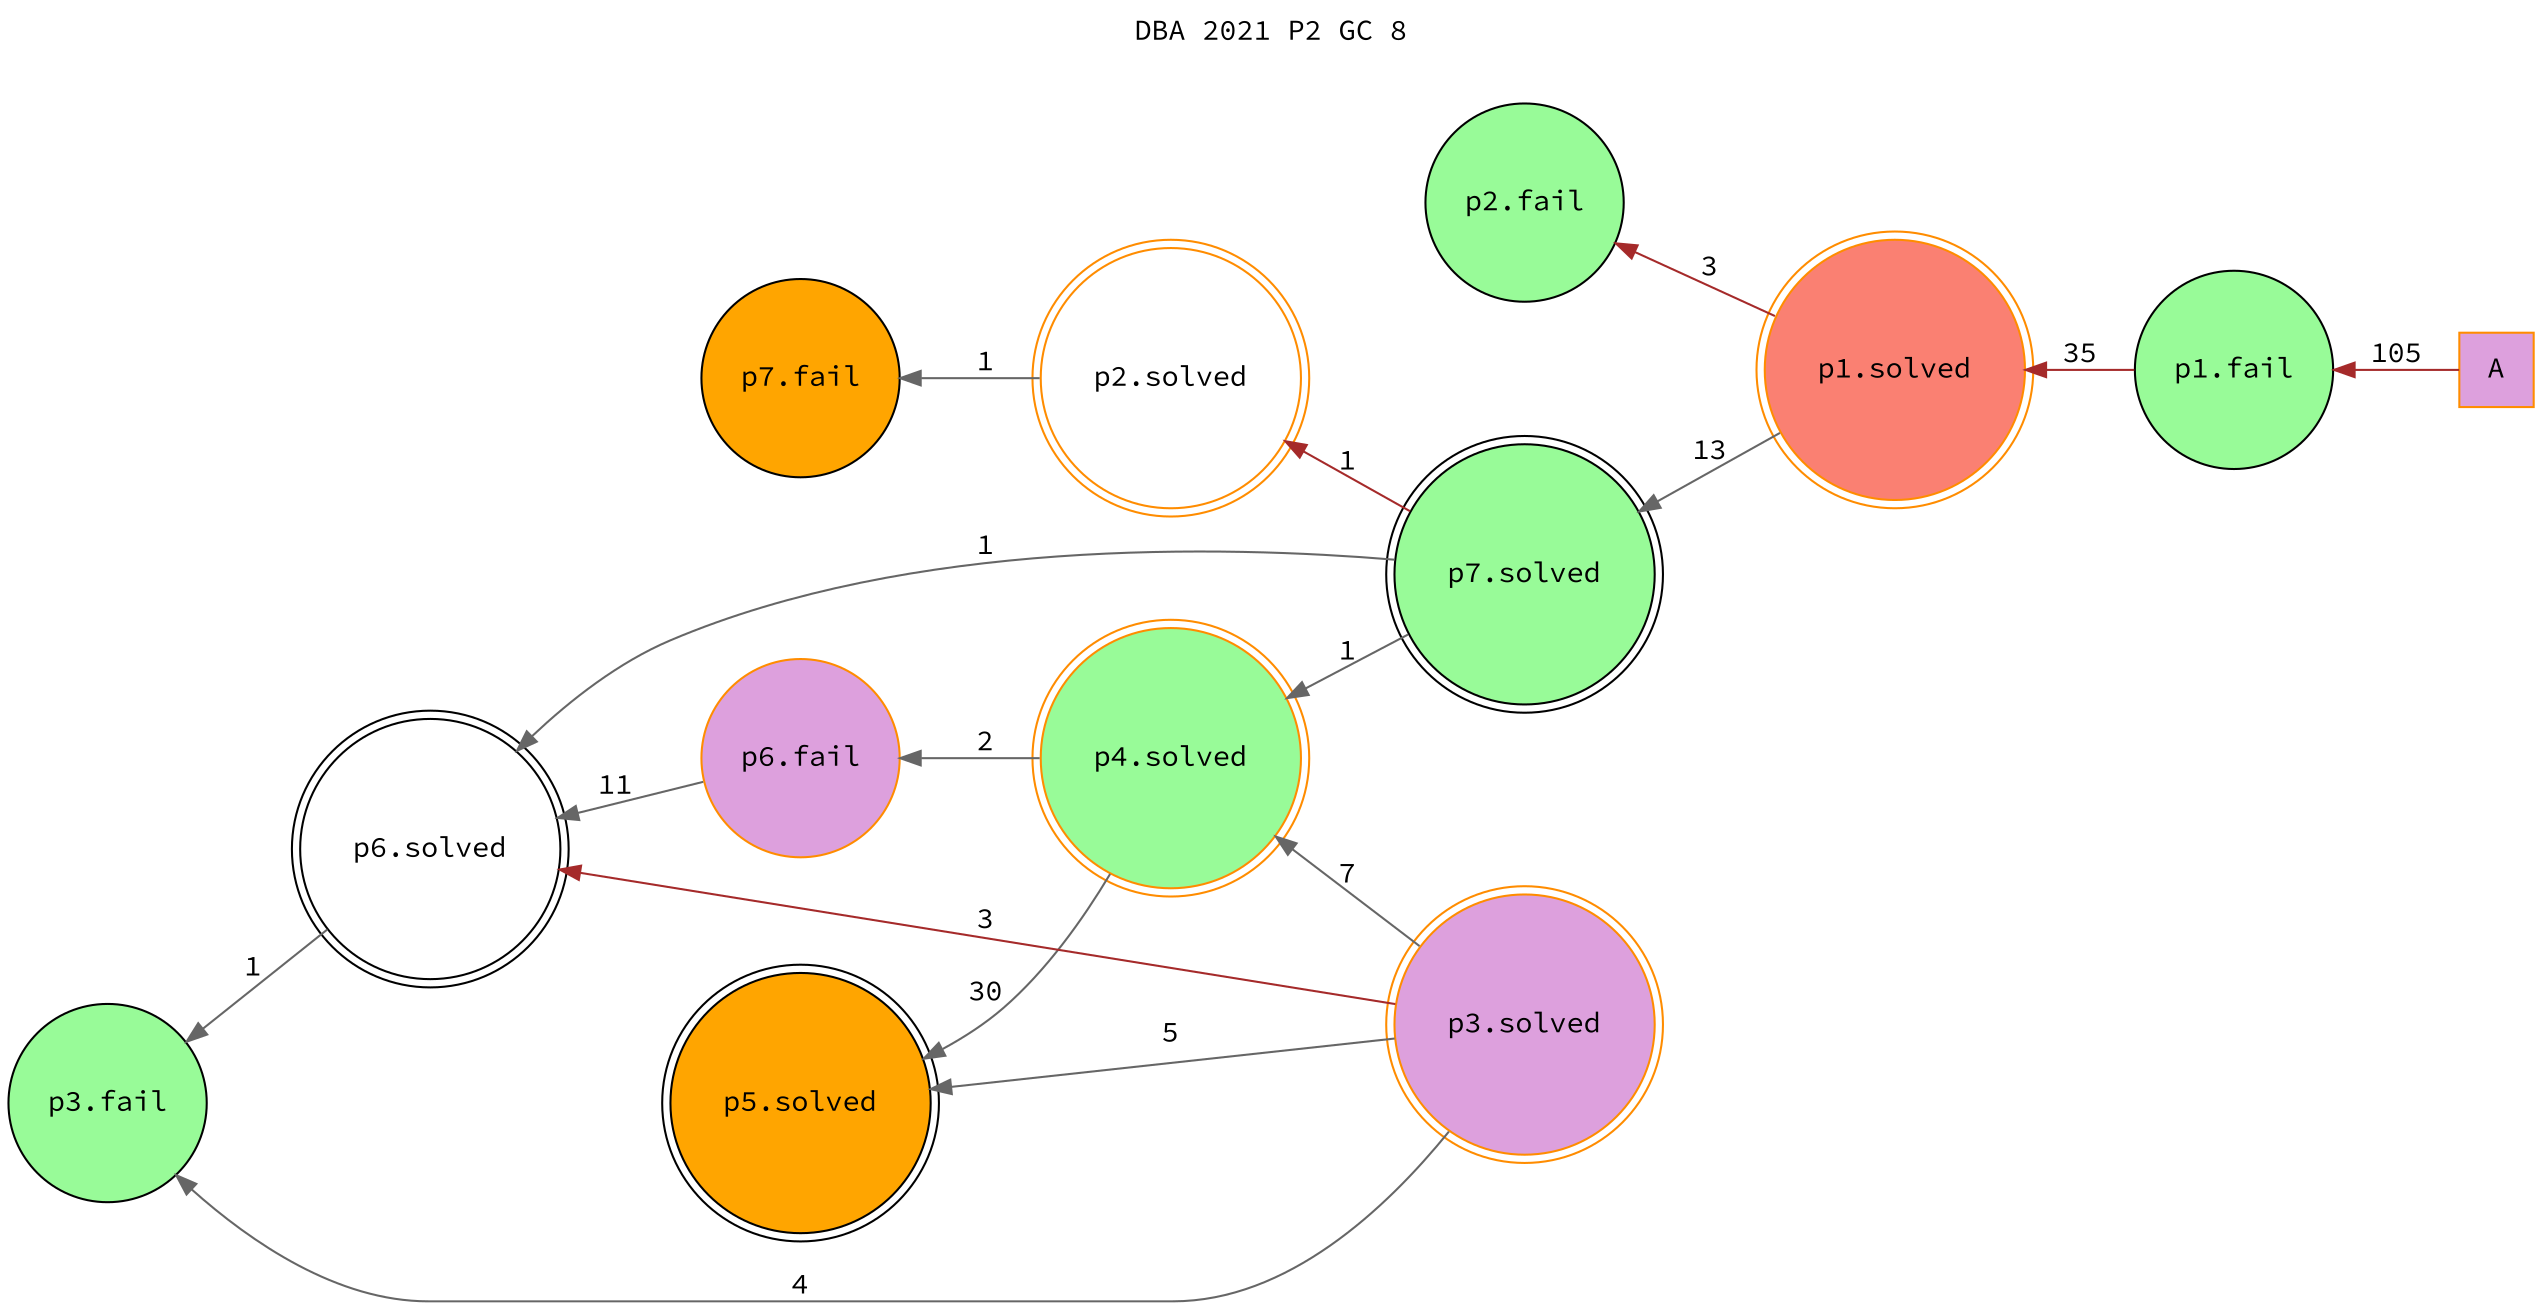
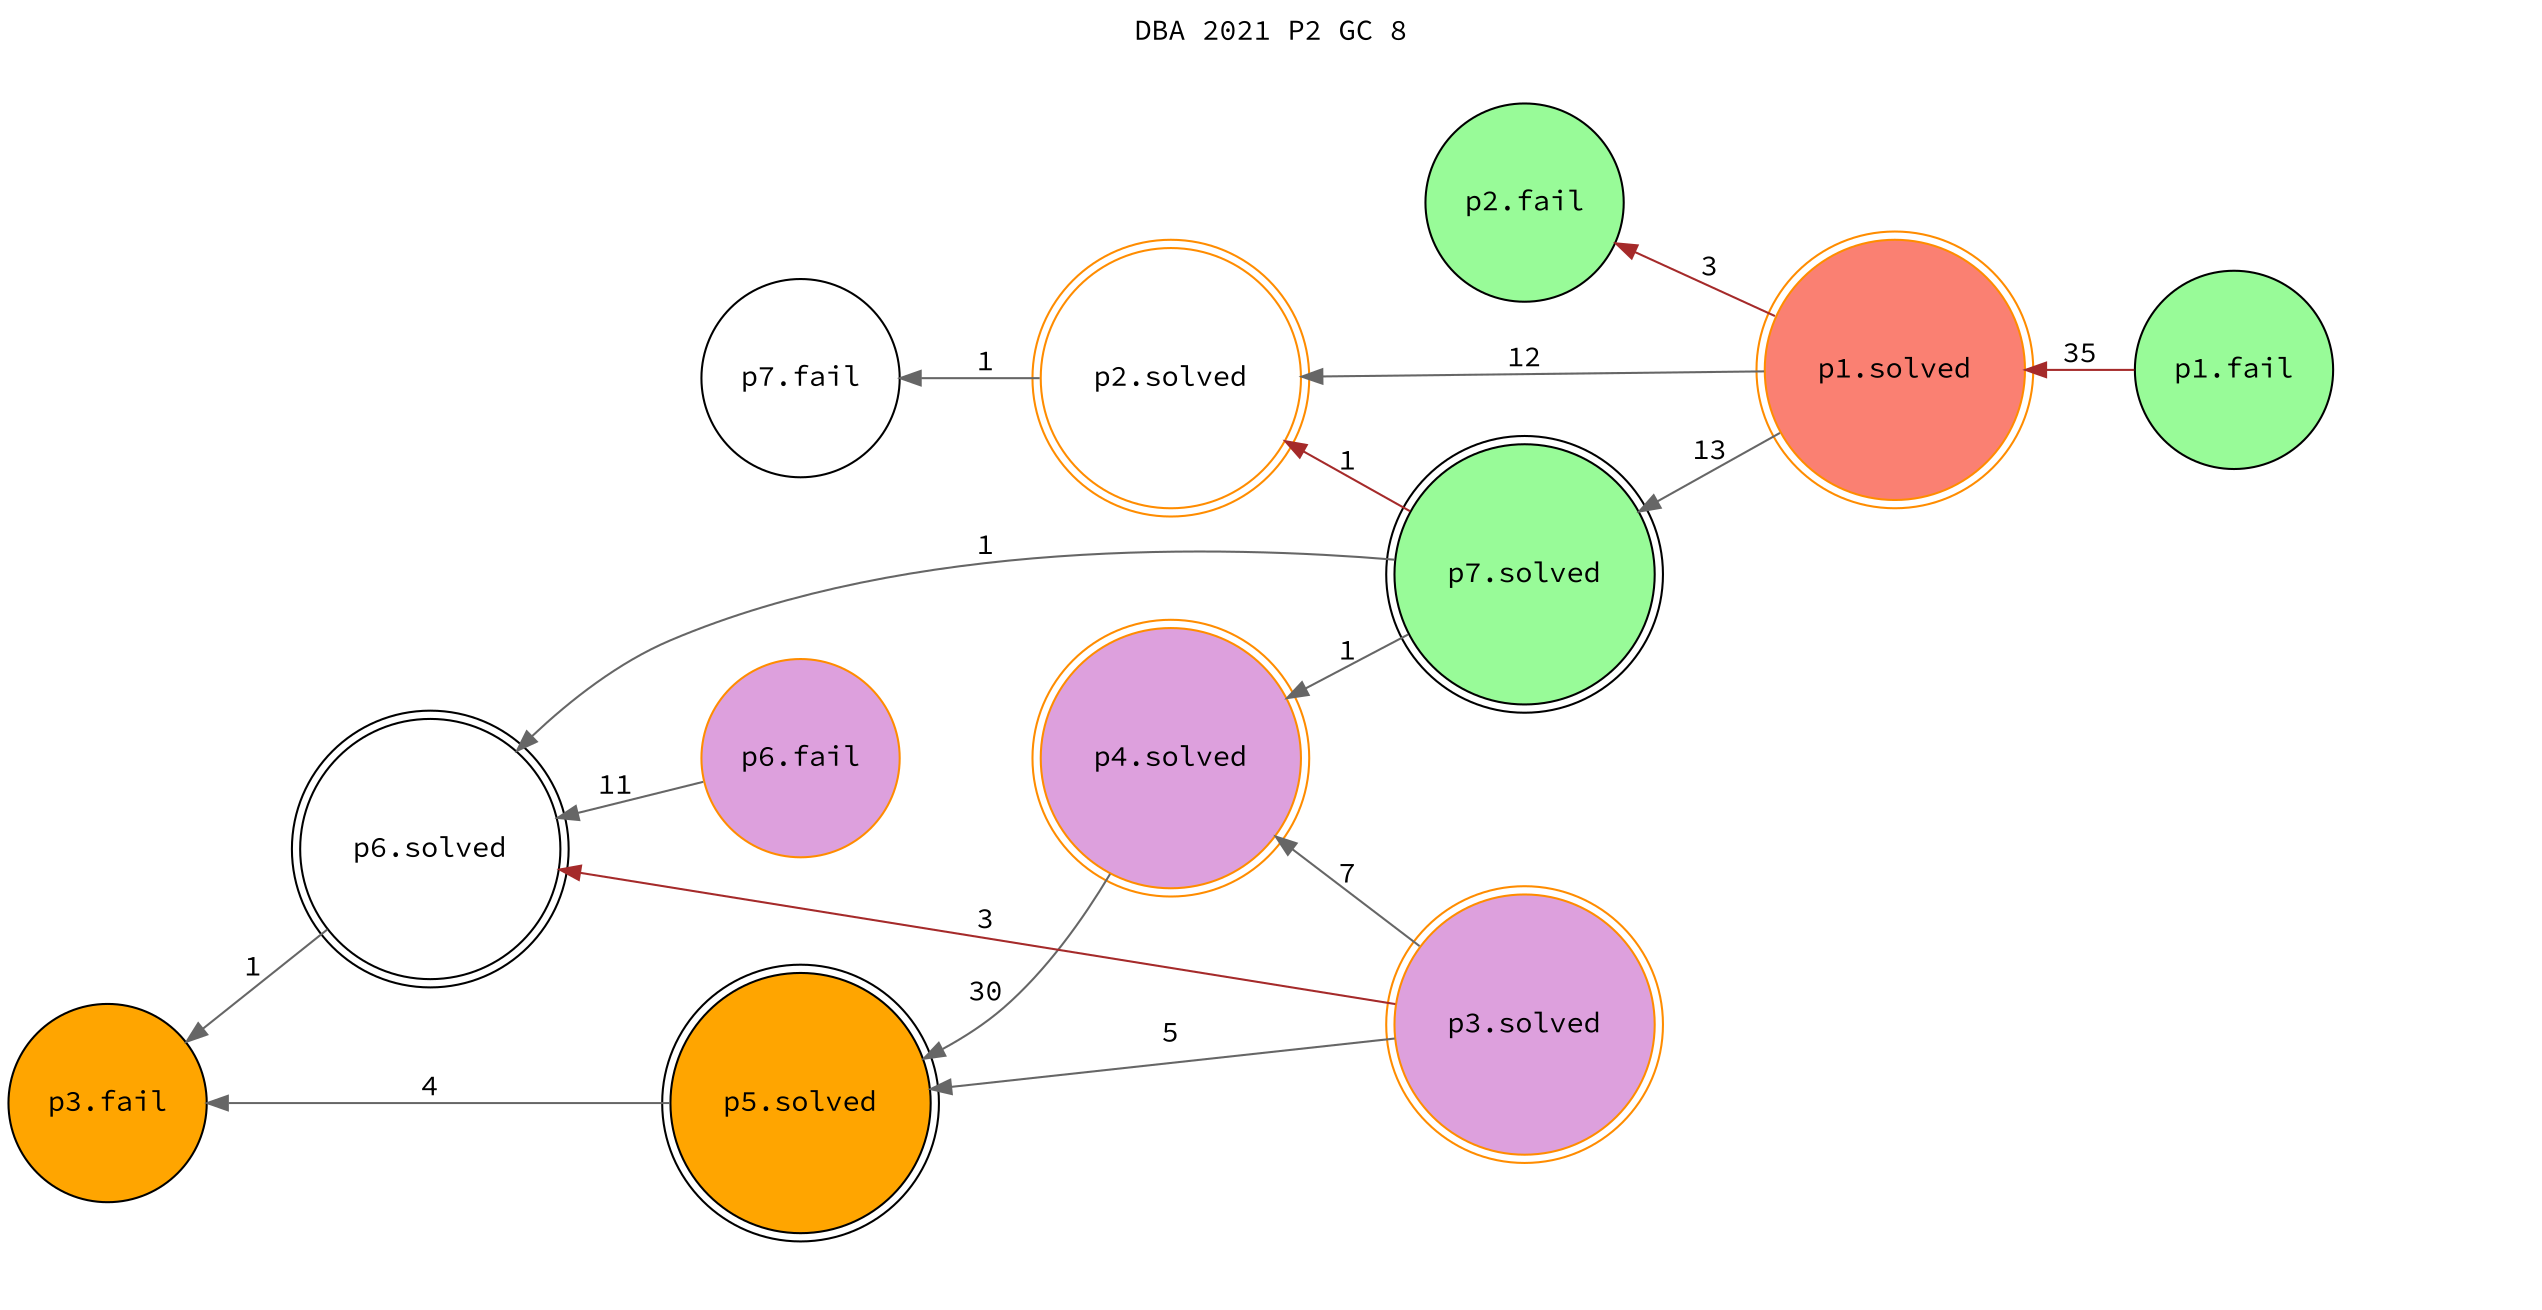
(2497, 370) -> none
none -> (1544, 374)
(801, 378) -> (801, 378)
(980, 758) -> none
(1171, 758) -> (1171, 758)
(108, 1103) -> (108, 1103)
(834, 1301) -> (449, 1103)
